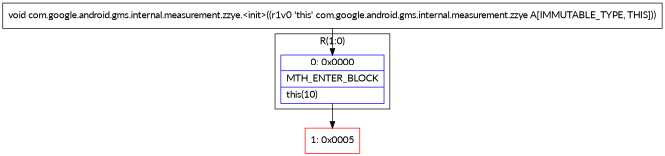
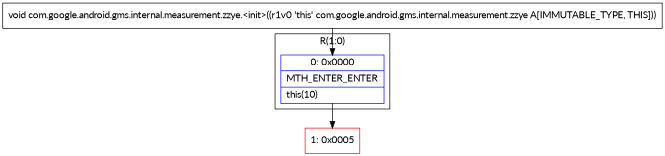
(332, 79) -> (332, 79)
